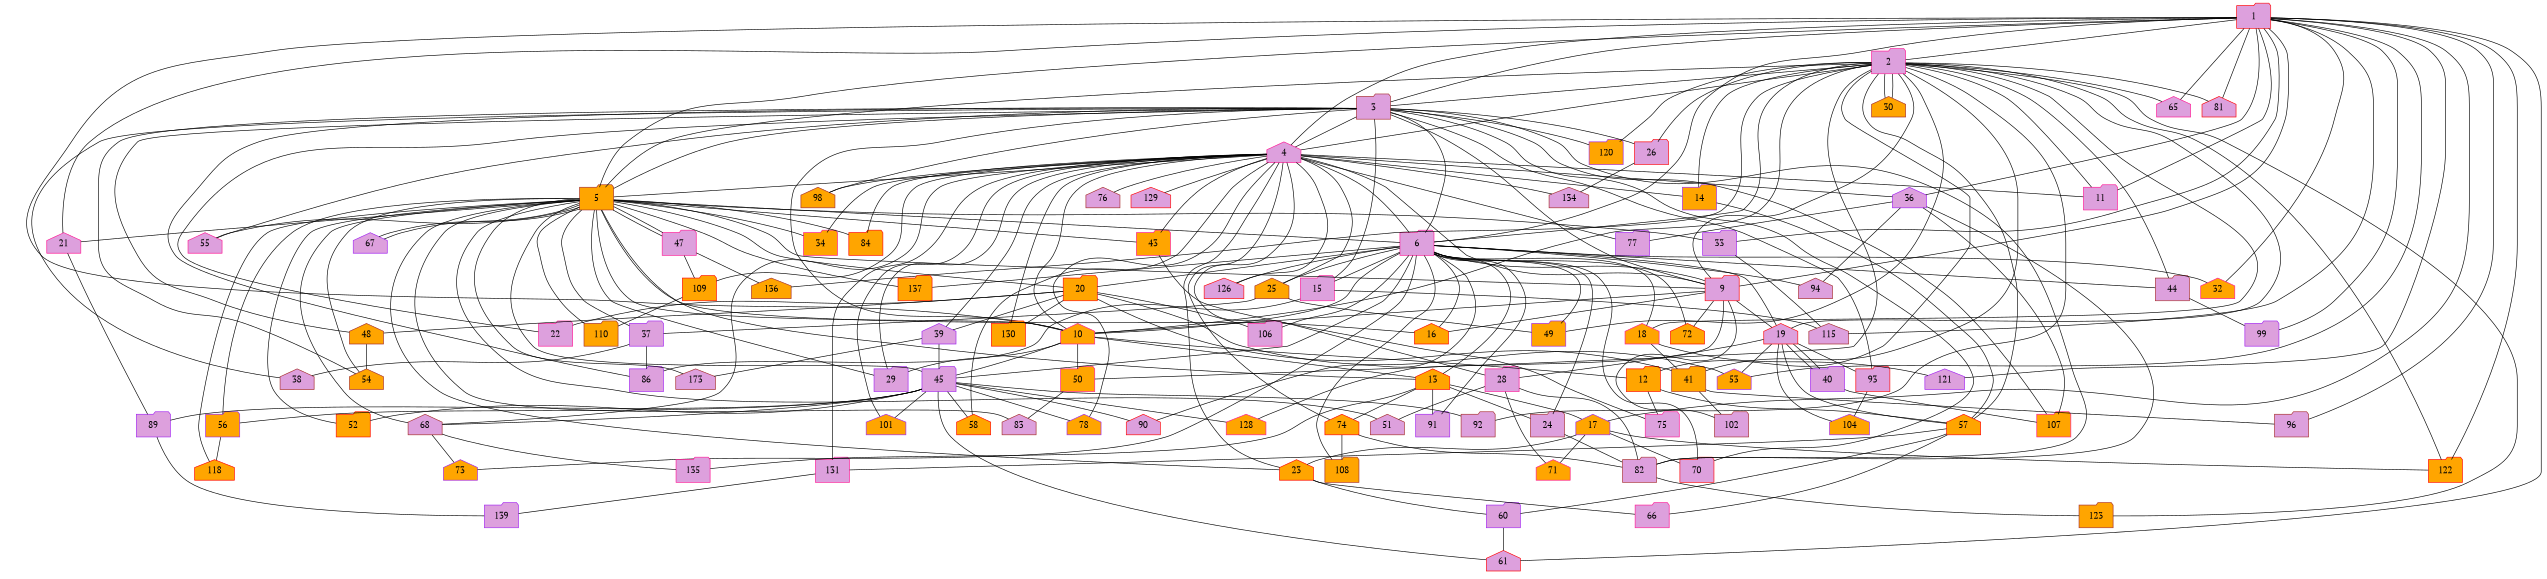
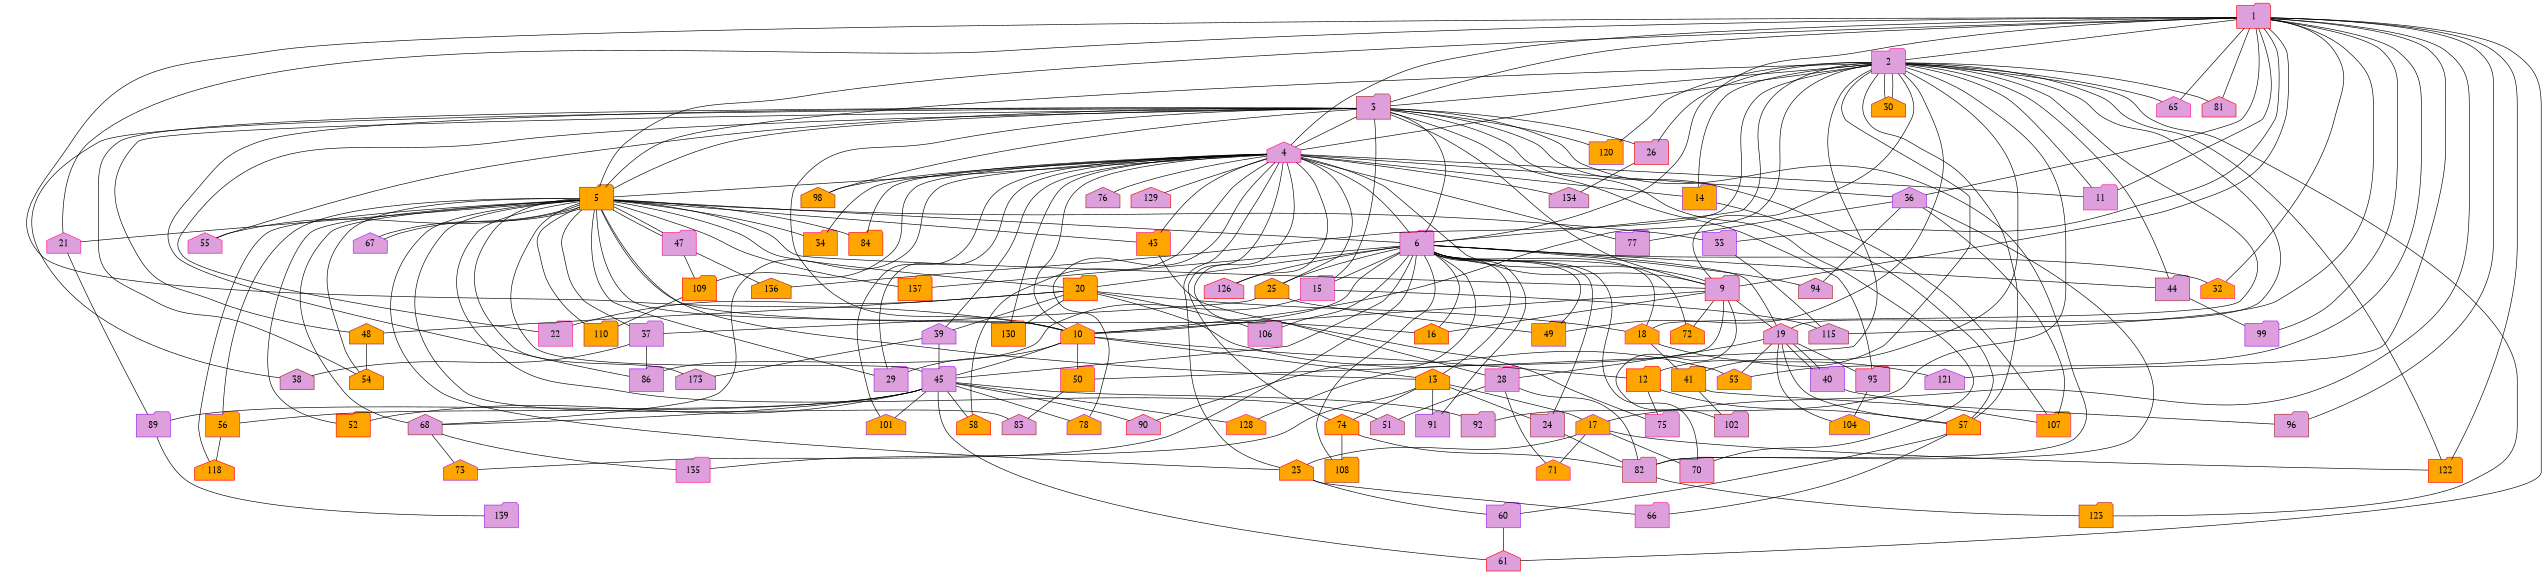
(1483, 352) -> (1295, 307)
(832, 471) -> none
